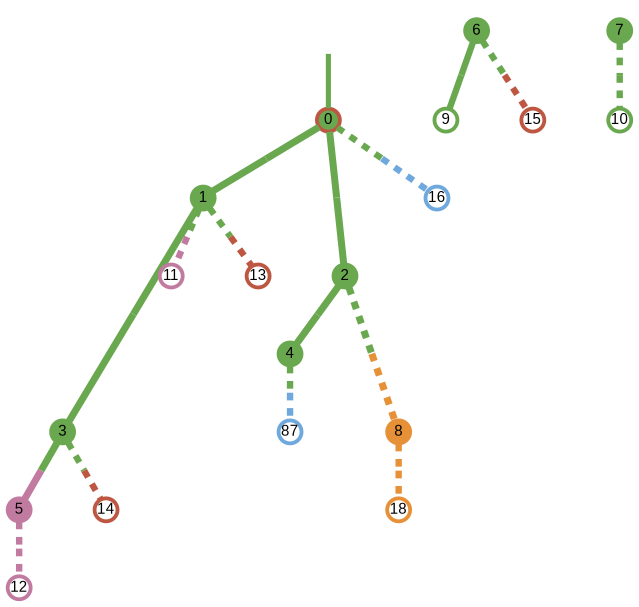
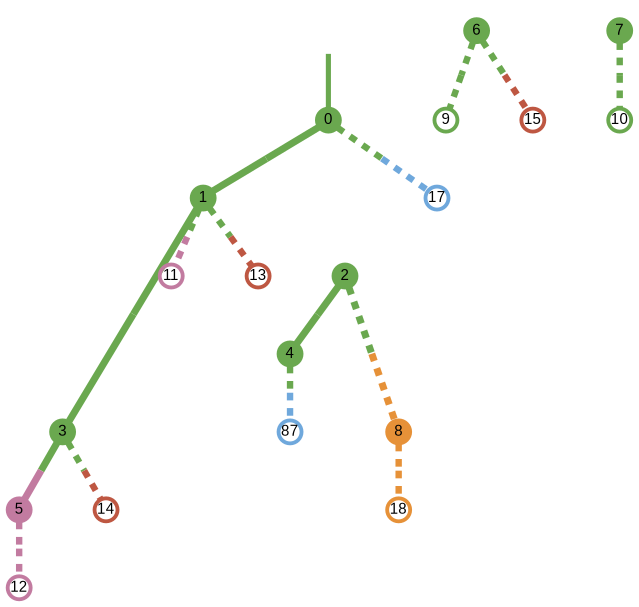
(461, 75) -> (461, 75)
(328, 120) -> (328, 120)
(337, 198) -> none
(437, 198) -> (437, 198)
